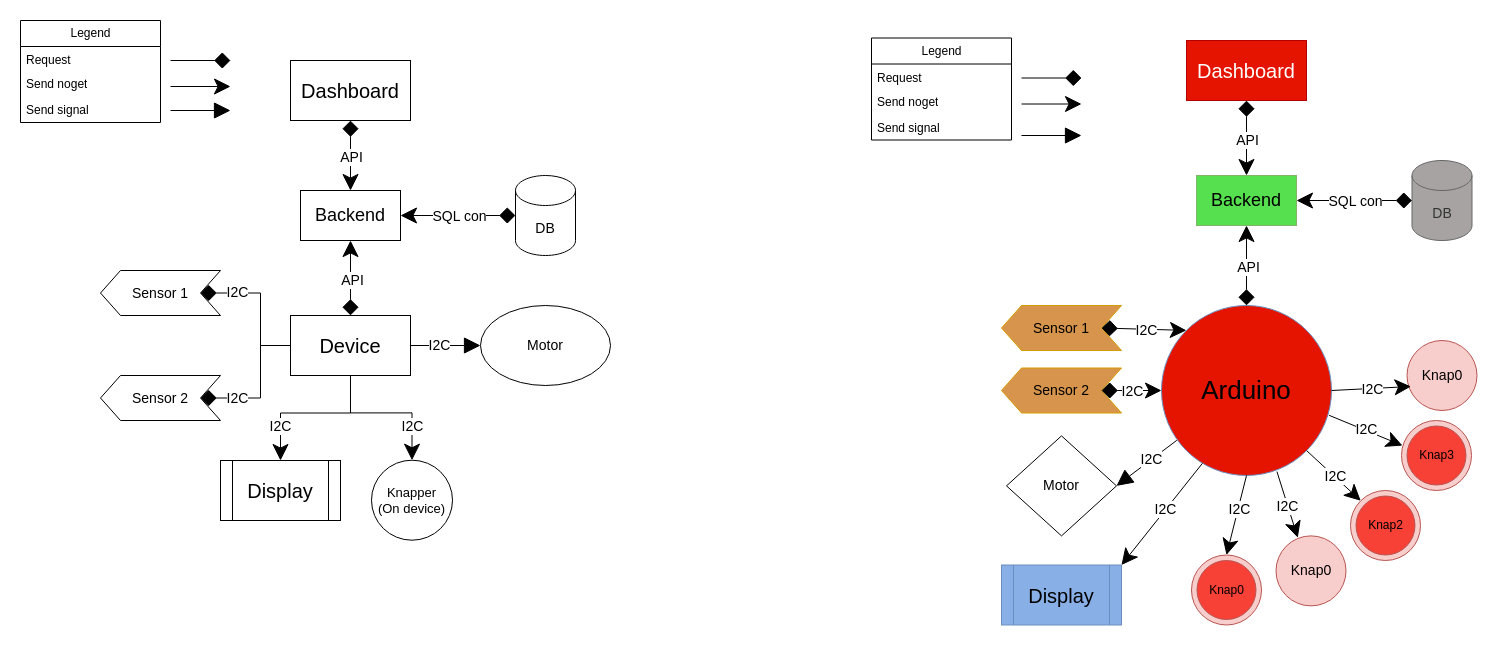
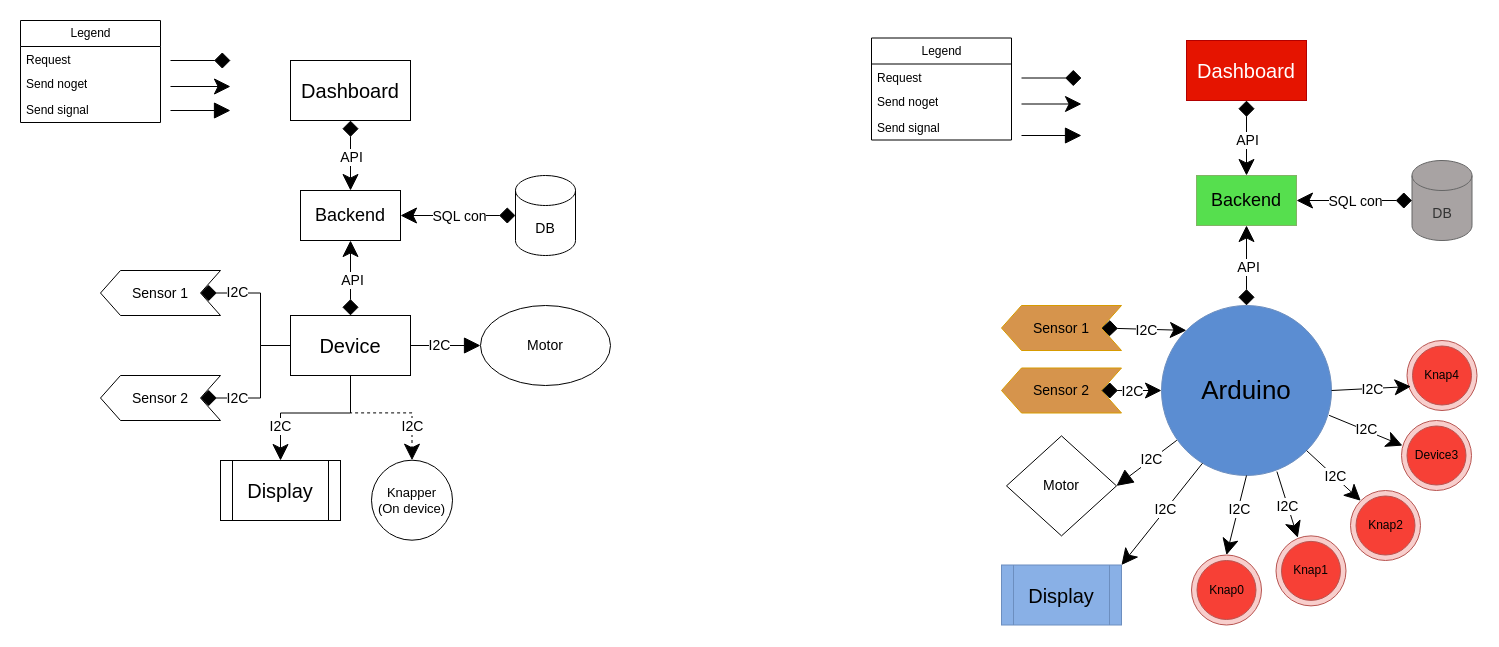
none -> (1442, 376)
(1247, 391) -> (1247, 391)
(384, 413) -> (384, 413)
(1437, 456) -> (1437, 456)
none -> (1311, 571)
